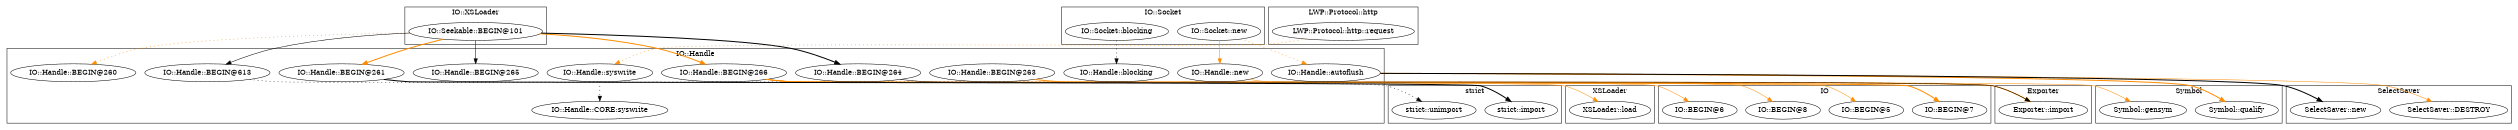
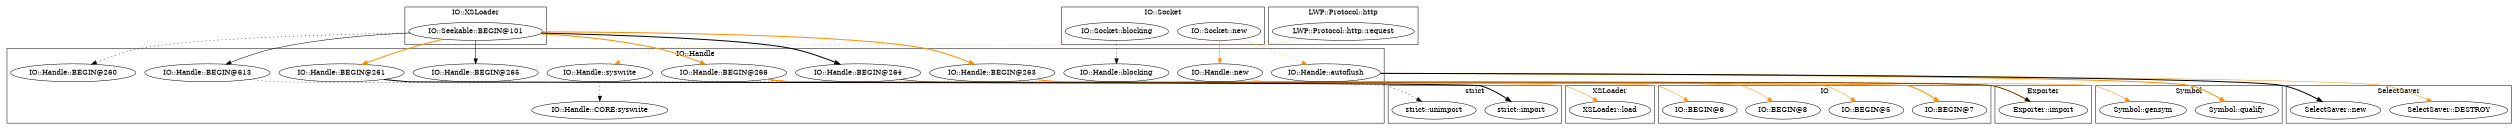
none -> (757, 36)
(252, 38) -> (252, 38)
